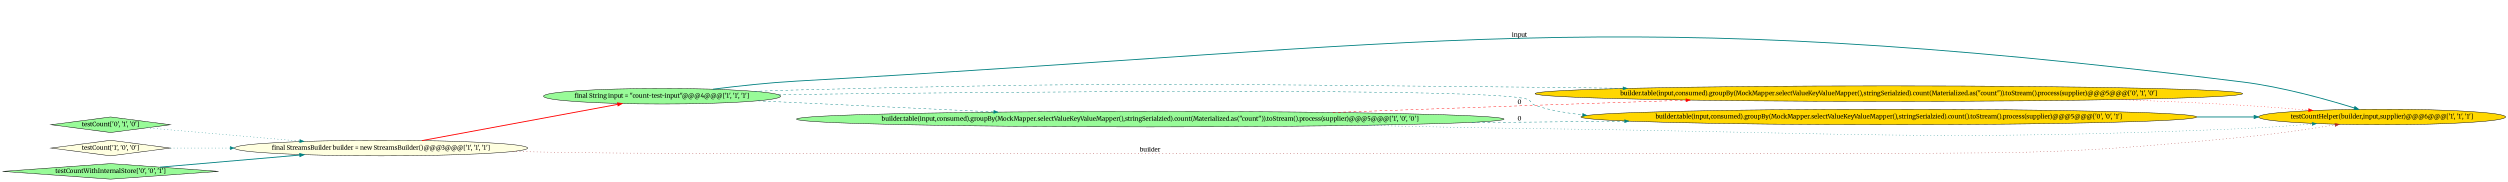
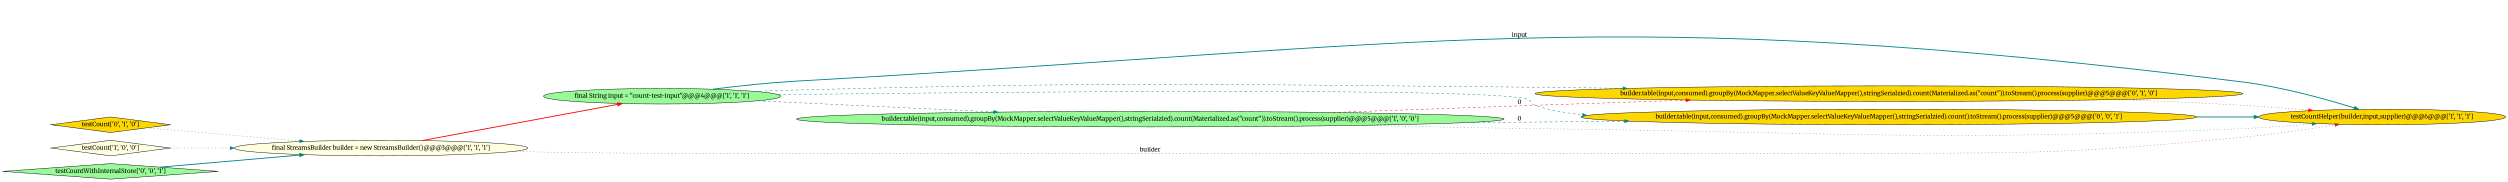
(111, 125) -> (111, 125)
